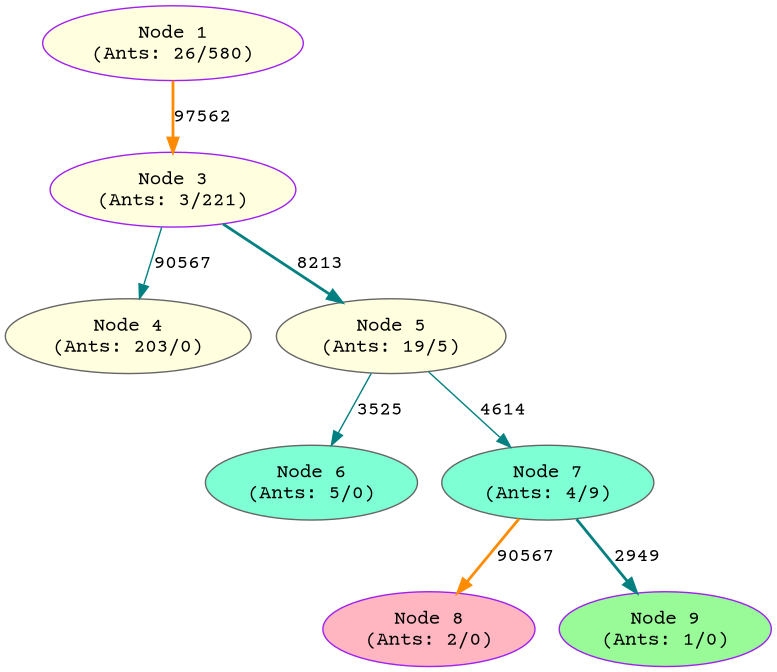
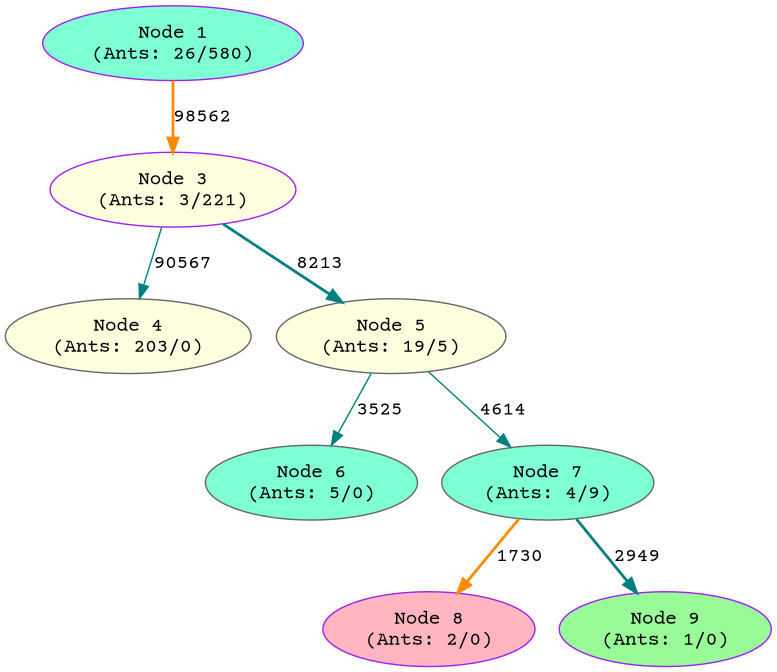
(173, 43) -> (173, 43)
(202, 116) -> (202, 116)
(525, 556) -> (520, 556)
